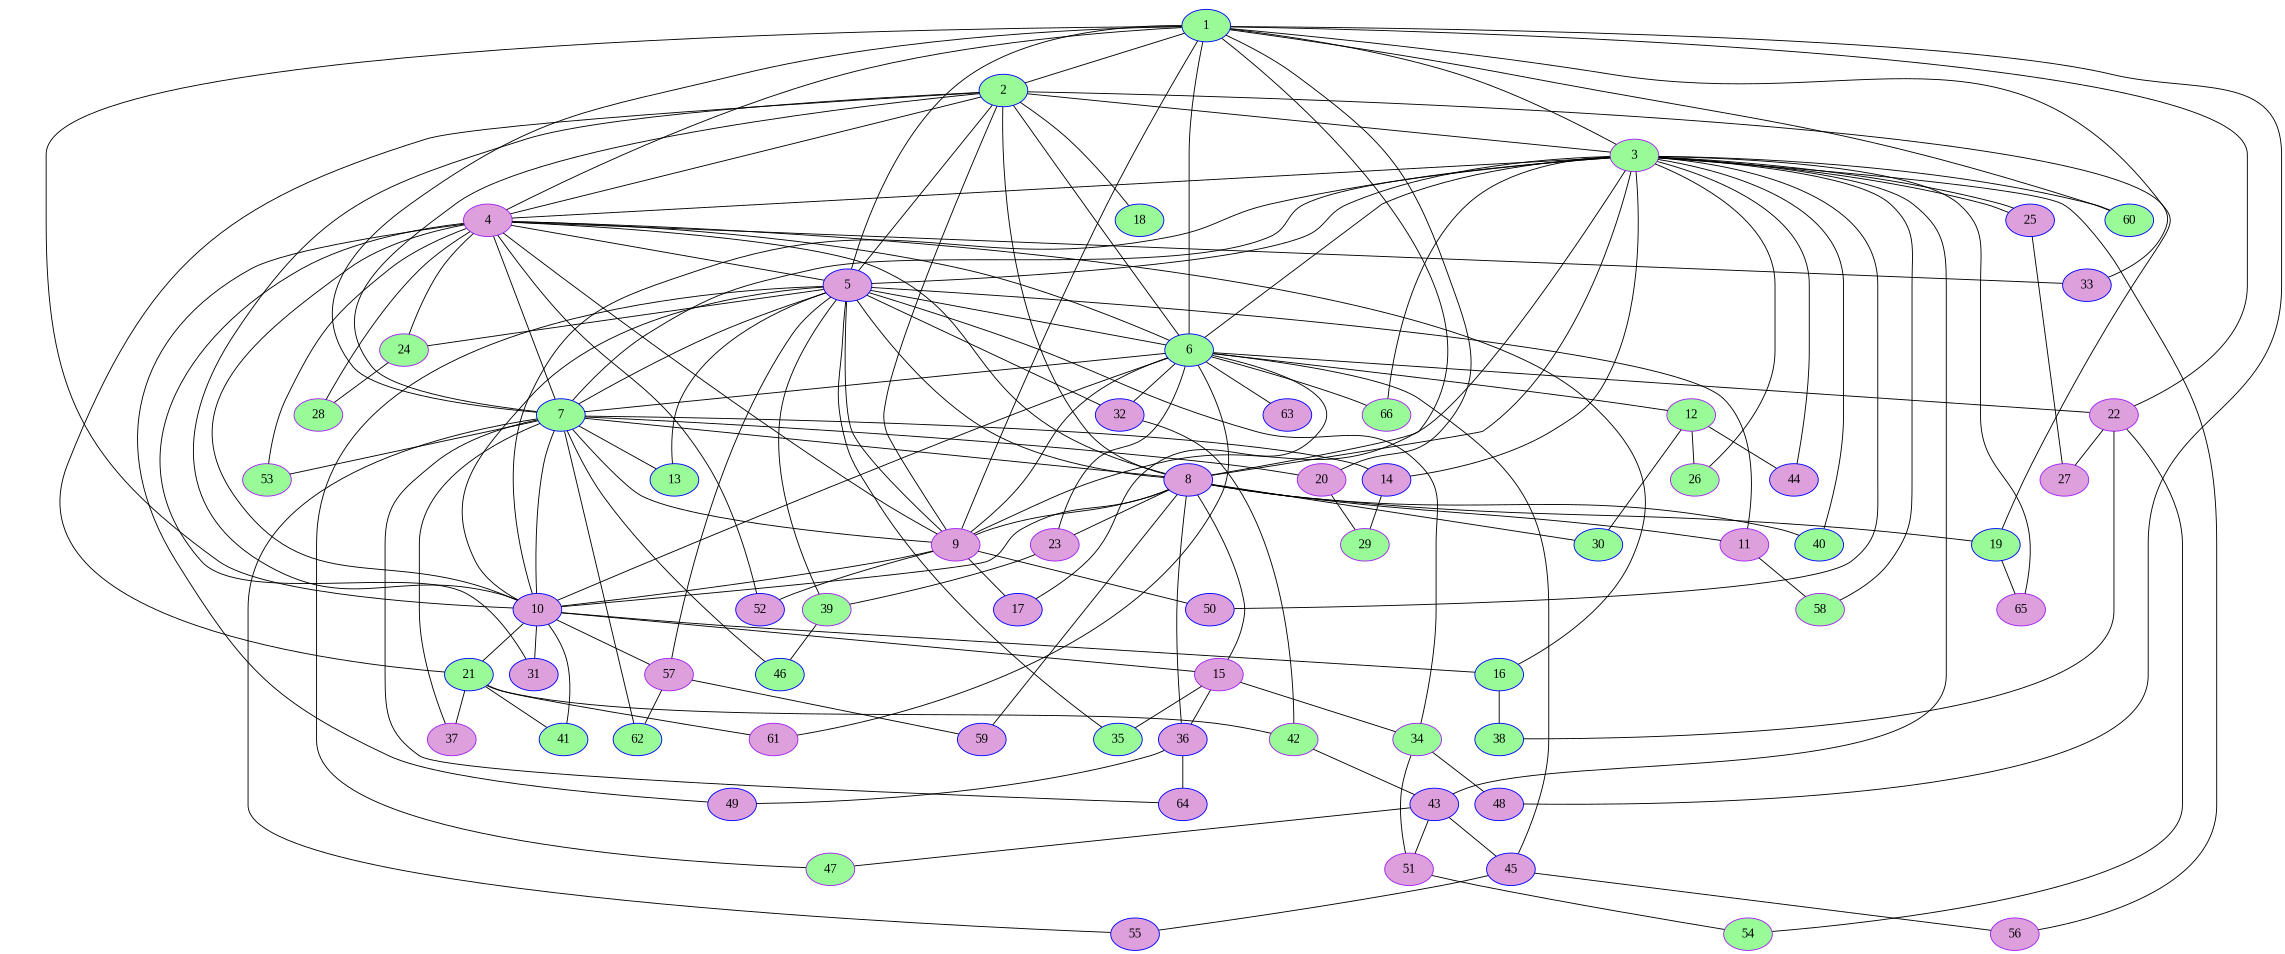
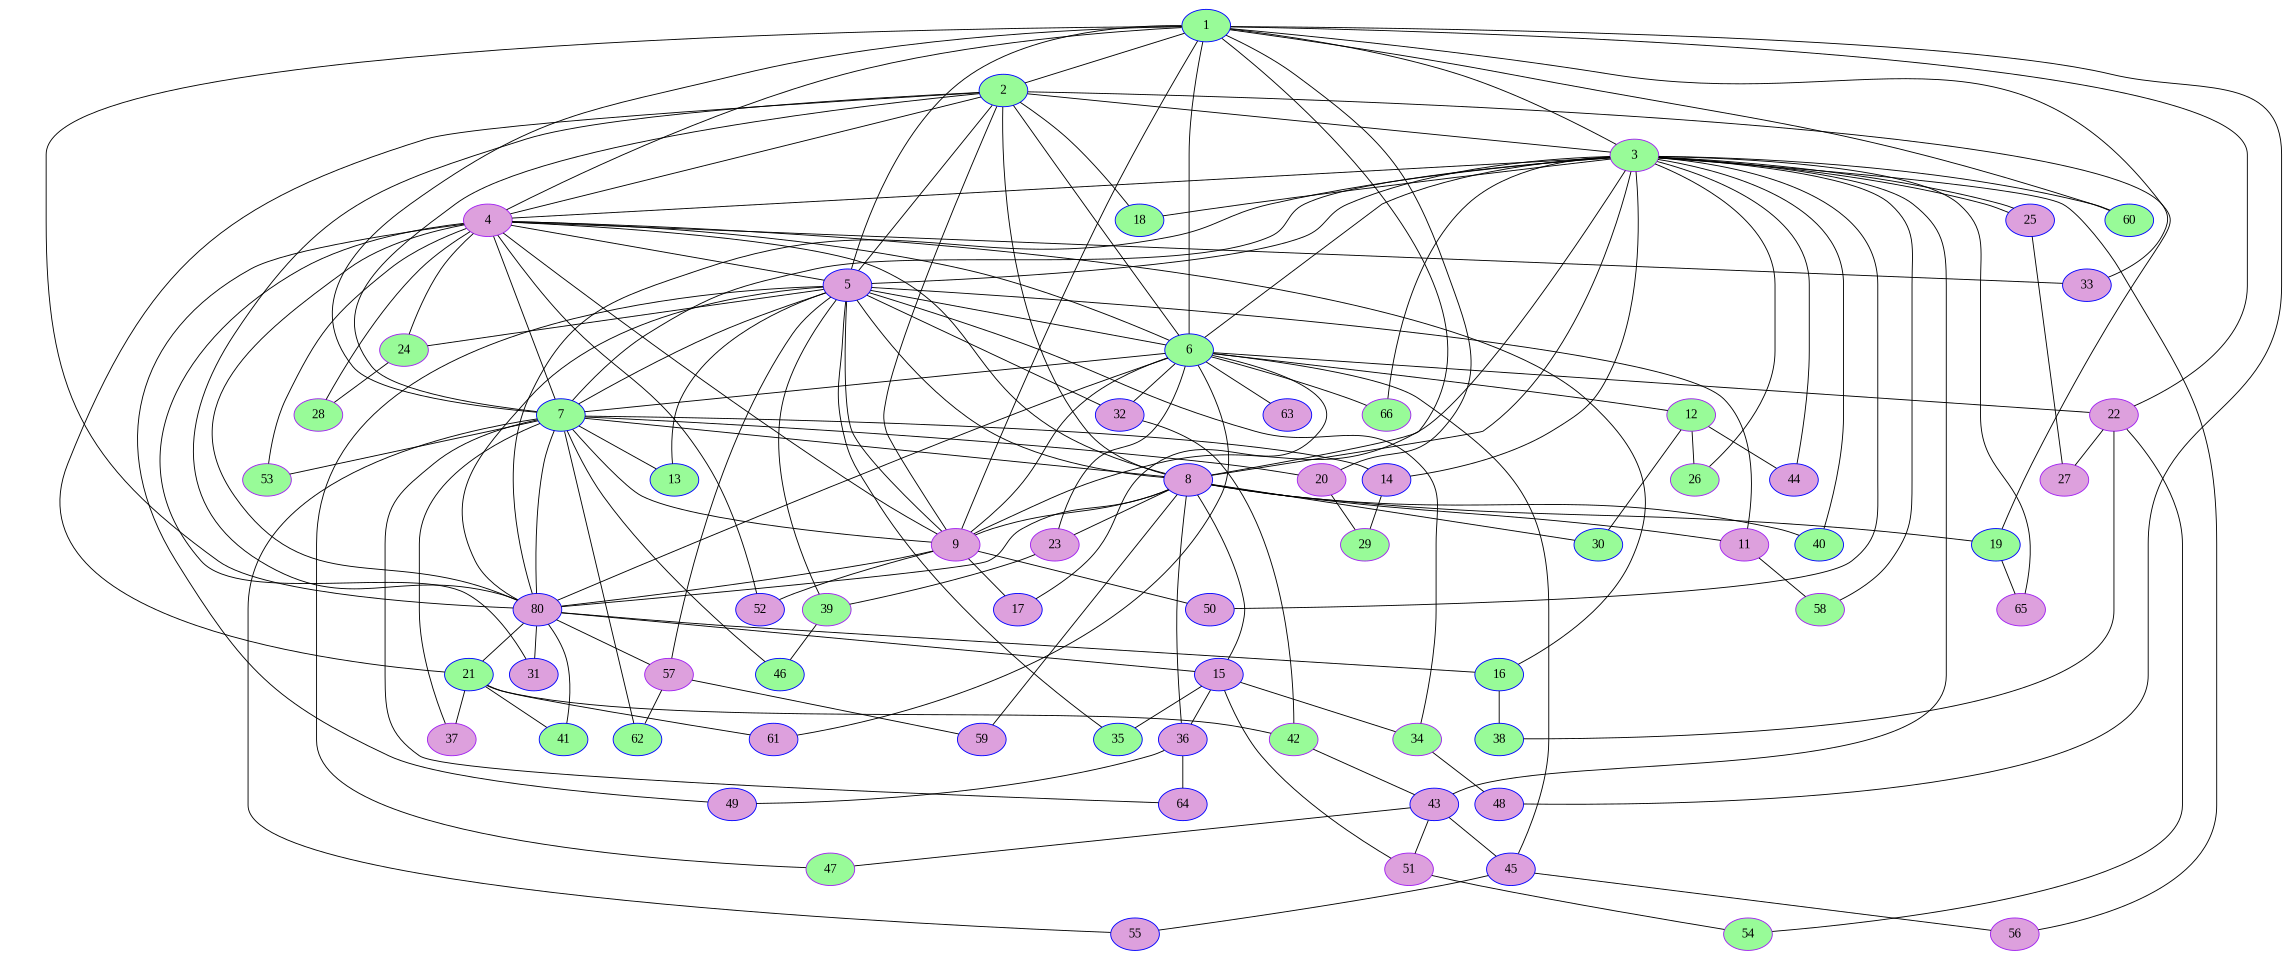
none -> (1387, 186)
(537, 610) -> (537, 610)
(1219, 675) -> (1219, 675)
(774, 739) -> (774, 739)
(1401, 801) -> (1293, 788)
